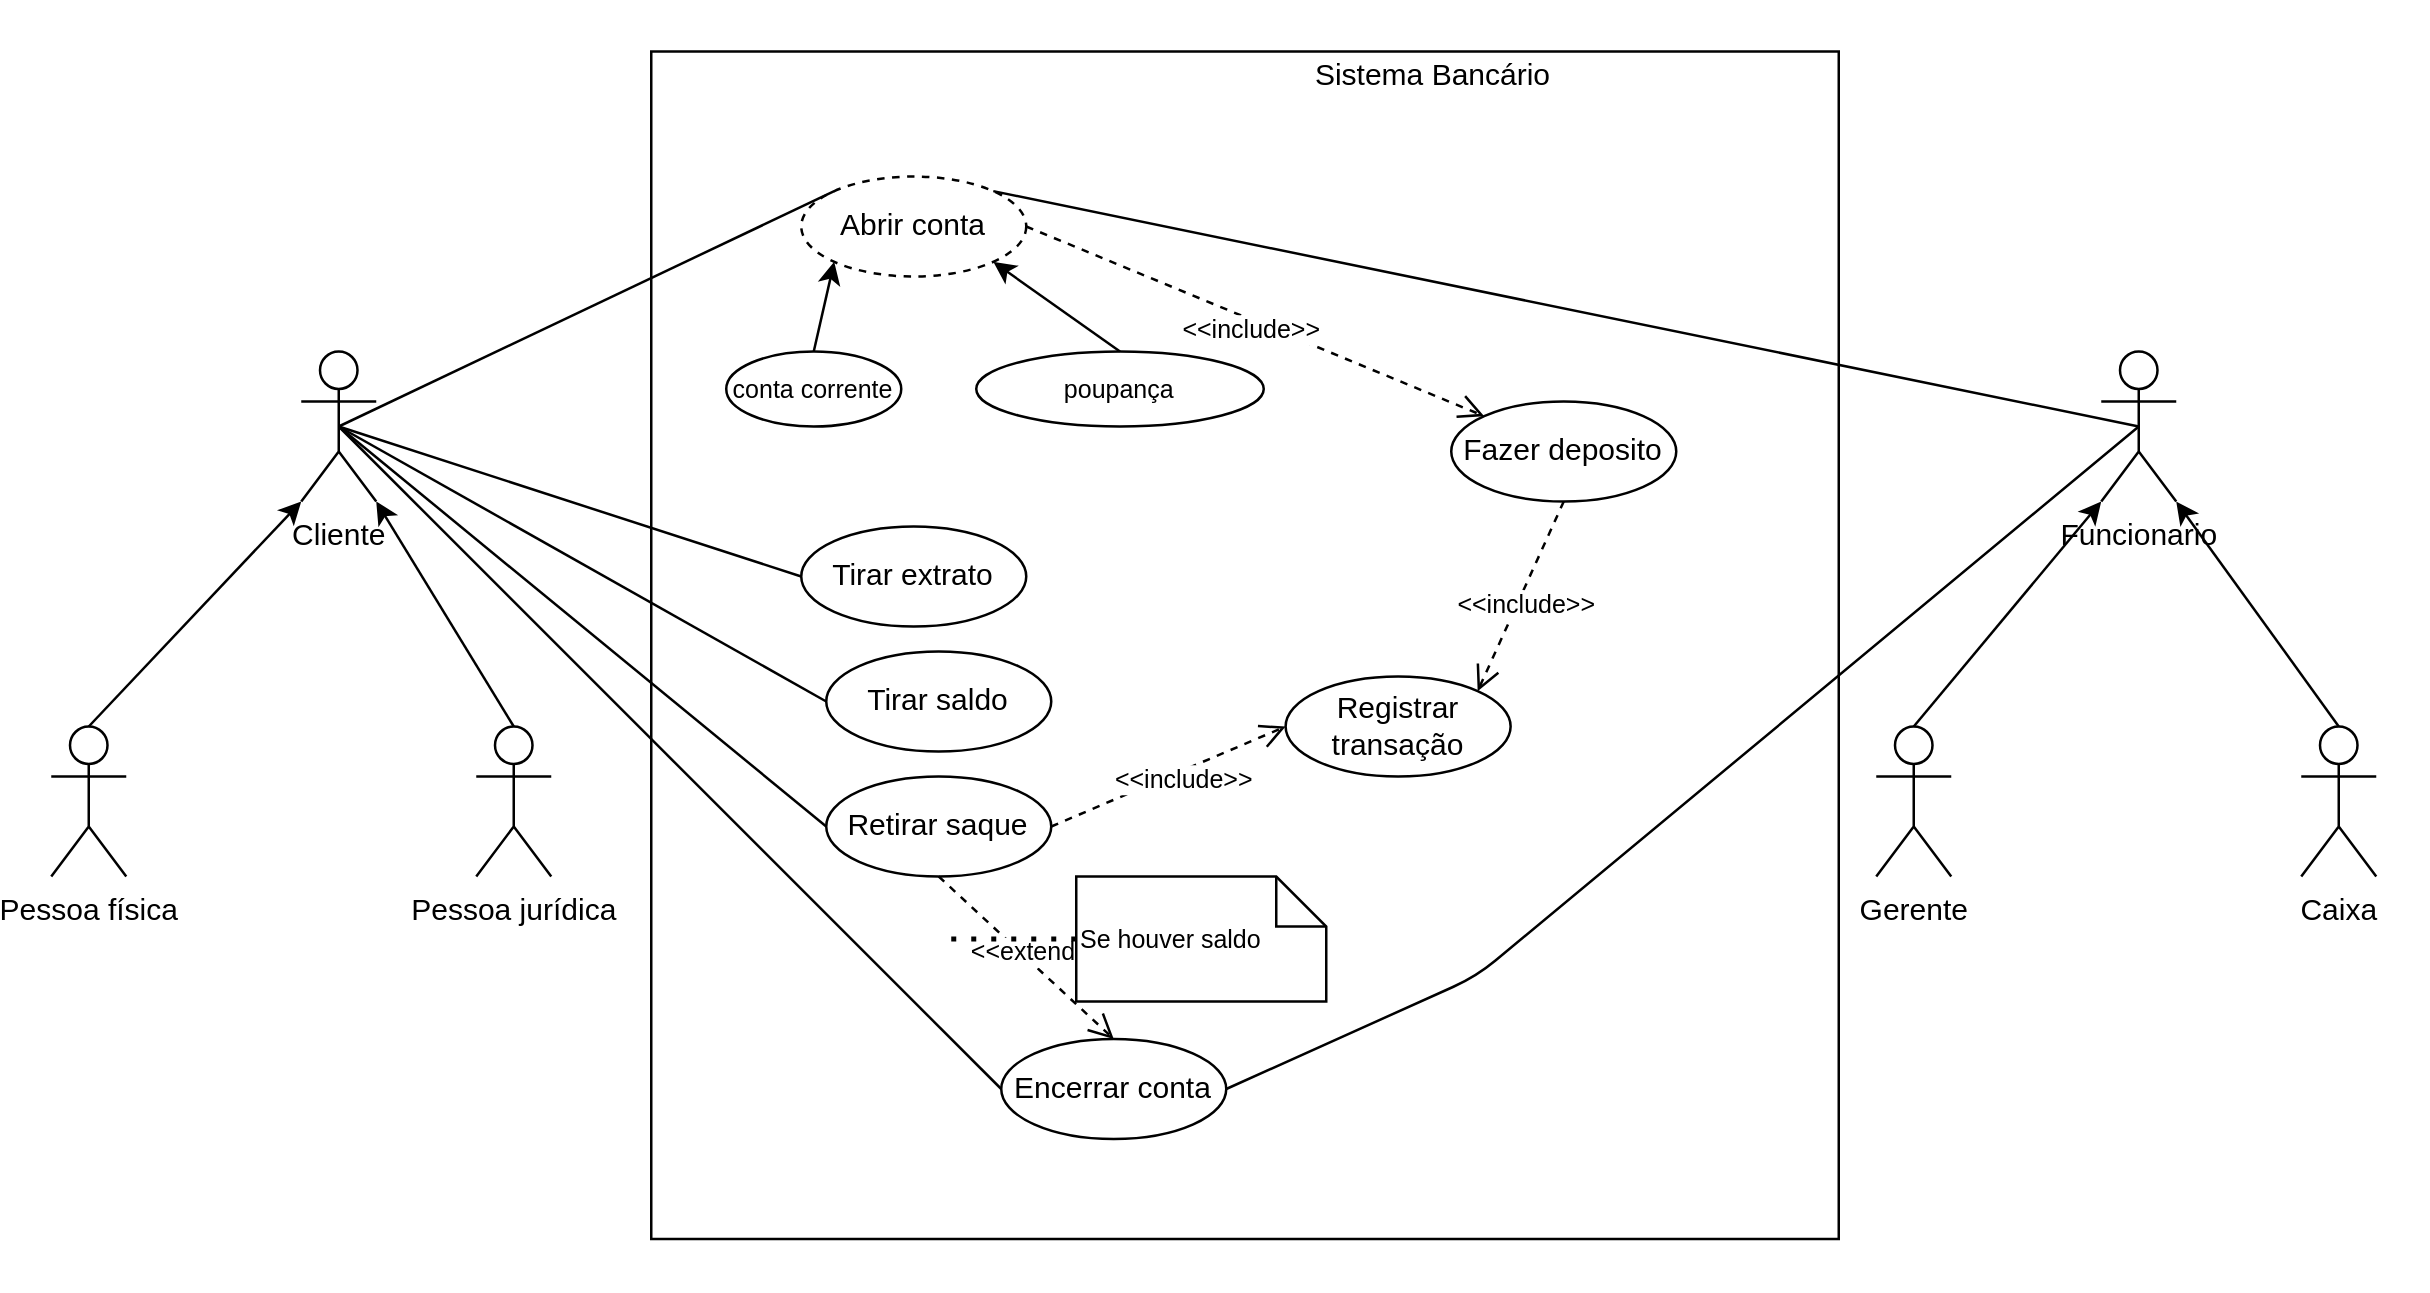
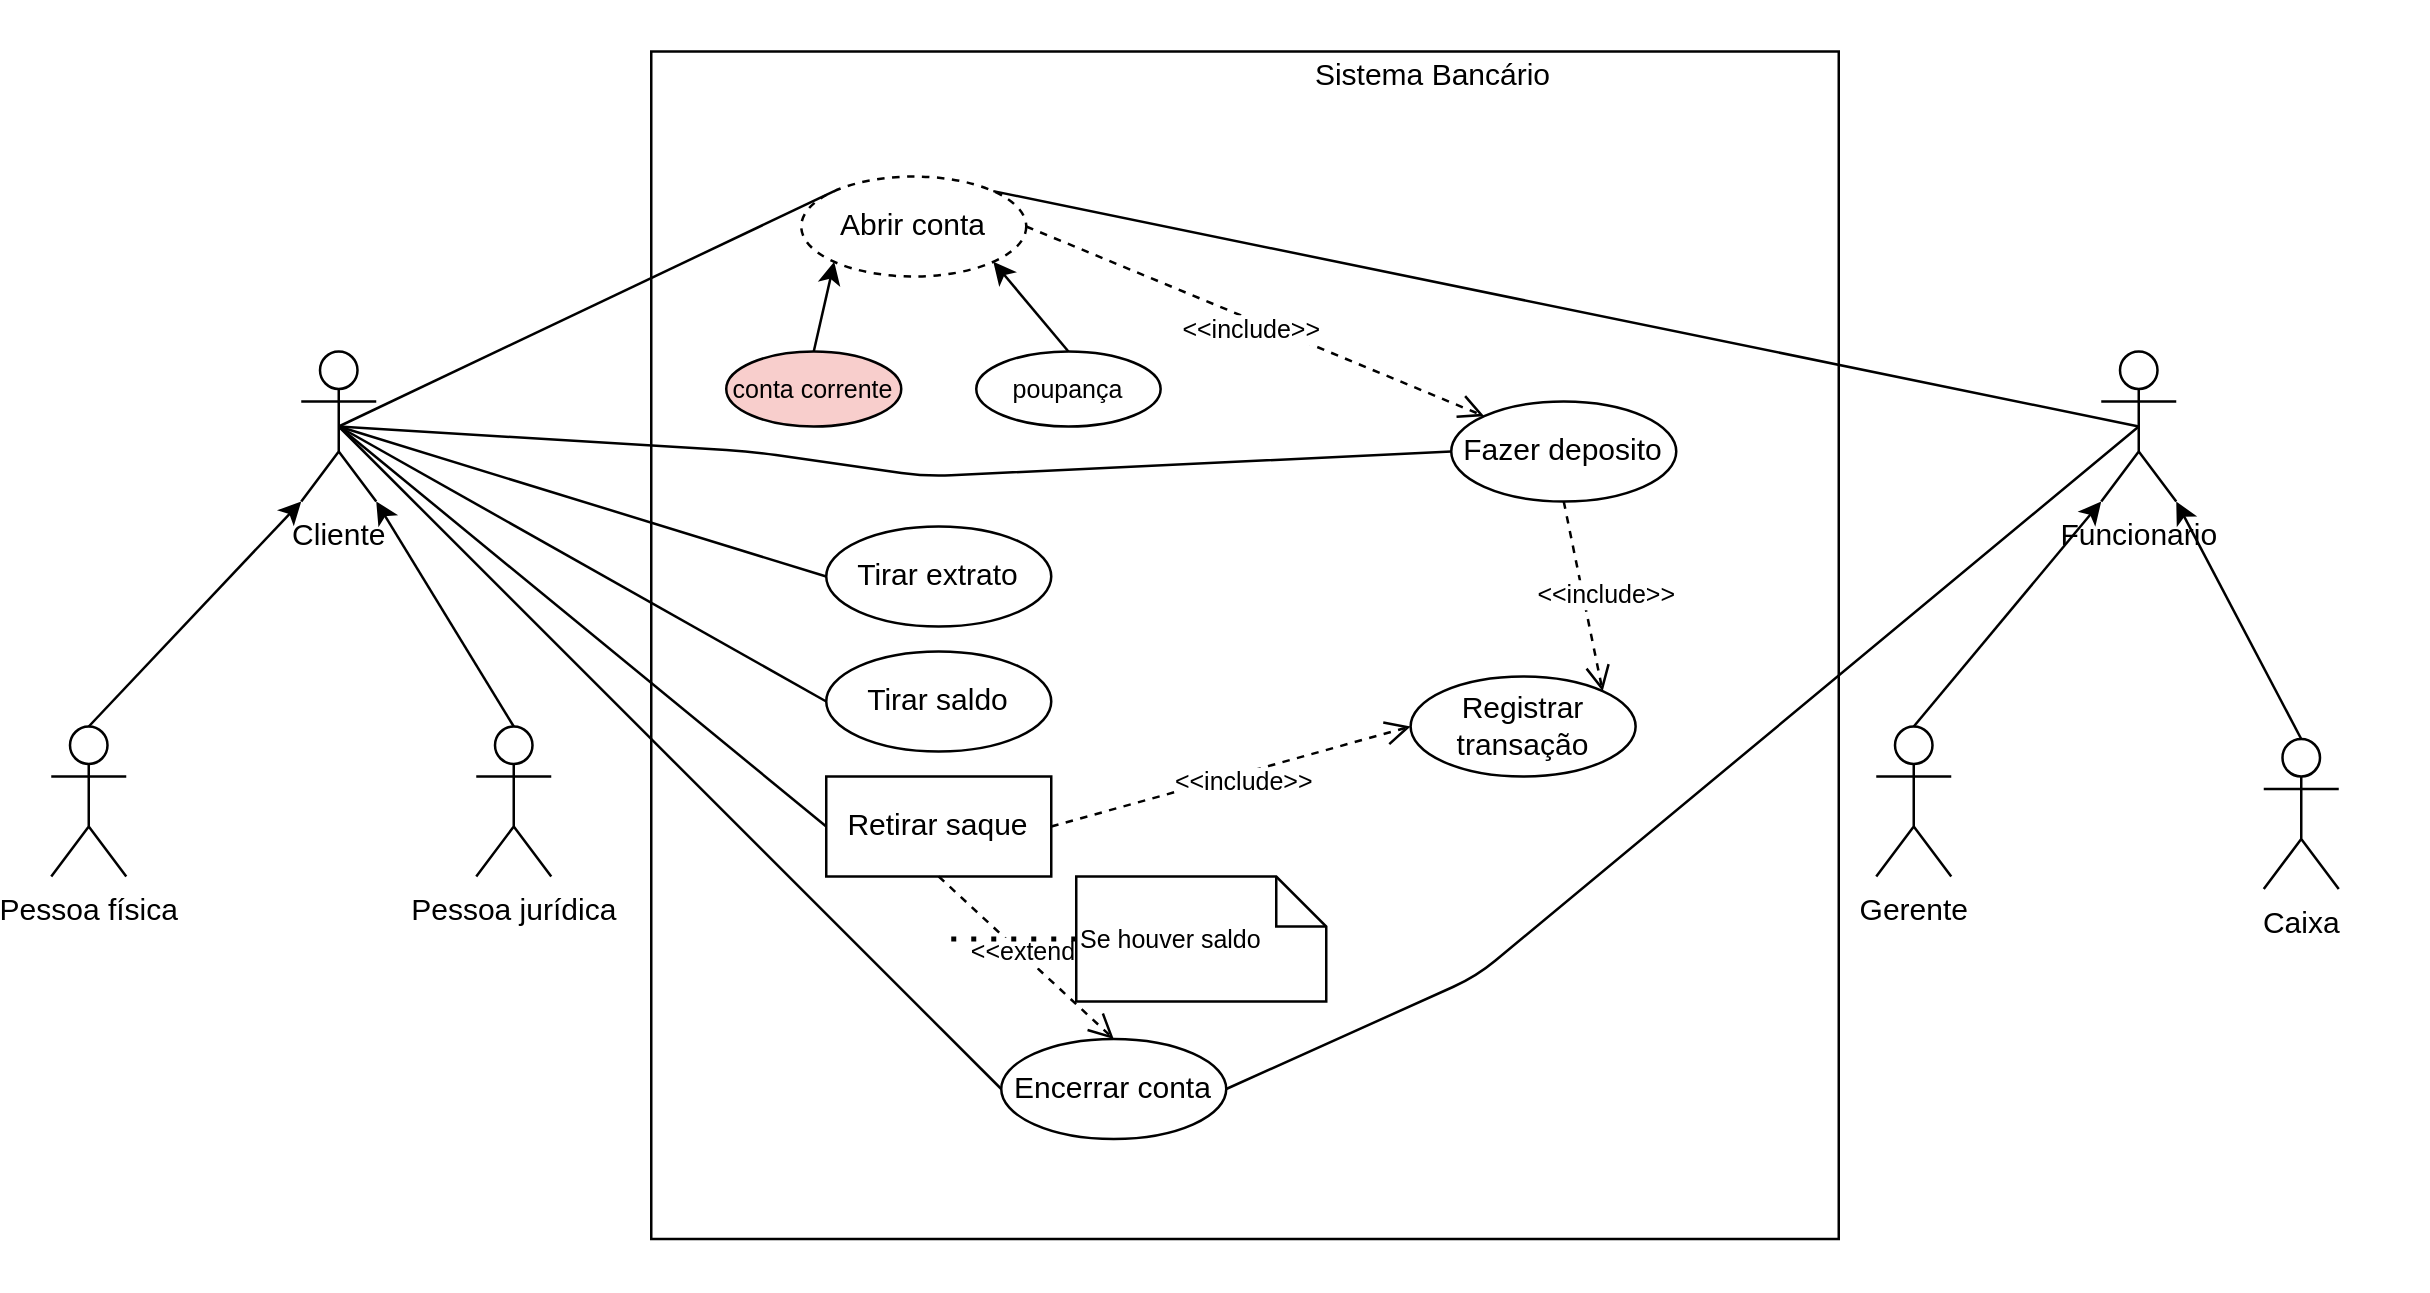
(814, 389) -> (814, 389)
(1120, 389) -> (1068, 389)
none -> (906, 473)
(914, 576) -> (939, 576)
(1398, 726) -> (1523, 726)
(2339, 801) -> (2301, 814)
(939, 826) -> (939, 826)
